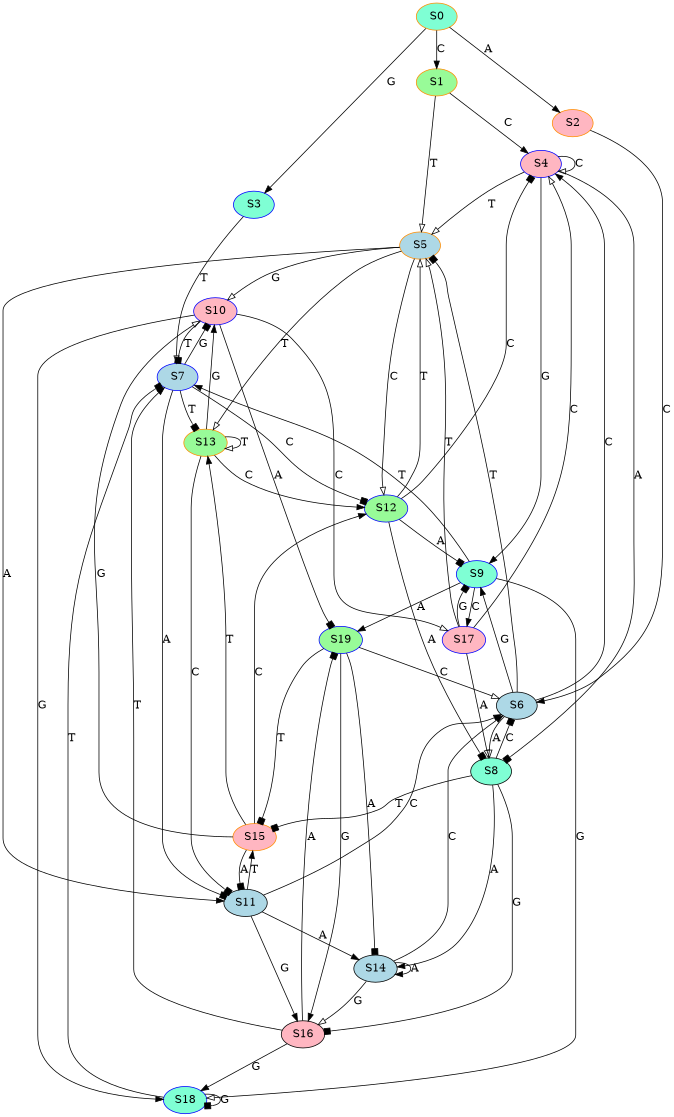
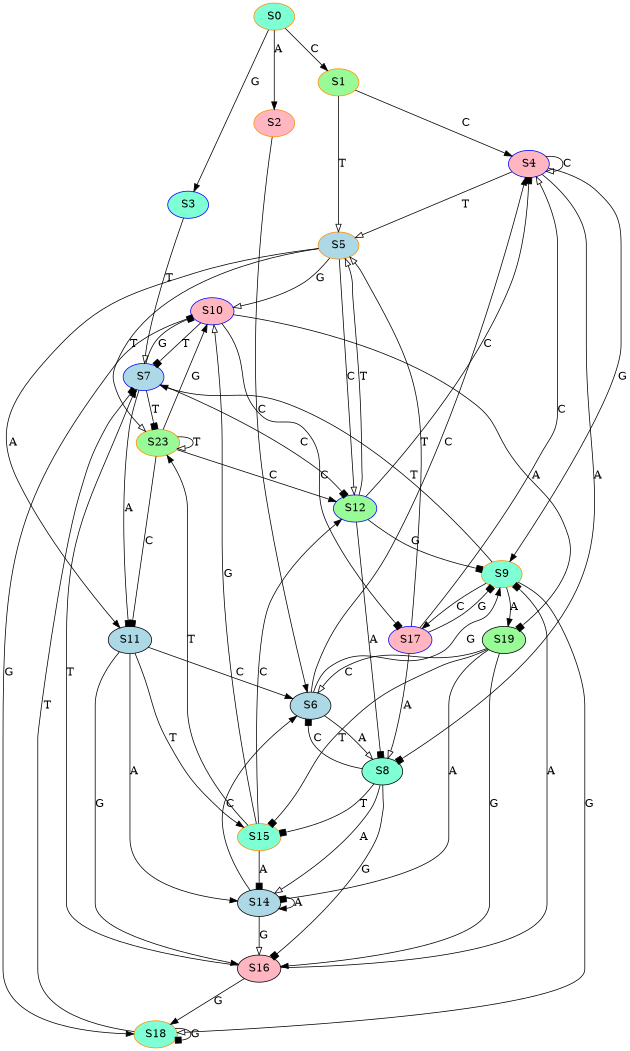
(206, 443) -> (158, 443)
(334, 475) -> (319, 461)
(488, 475) -> none
(440, 541) -> (416, 541)
(477, 574) -> (502, 574)
(341, 640) -> (504, 640)
(255, 837) -> (259, 837)
(306, 839) -> (547, 885)
(240, 865) -> (259, 866)
(483, 896) -> (340, 845)
(185, 1100) -> (156, 1034)
